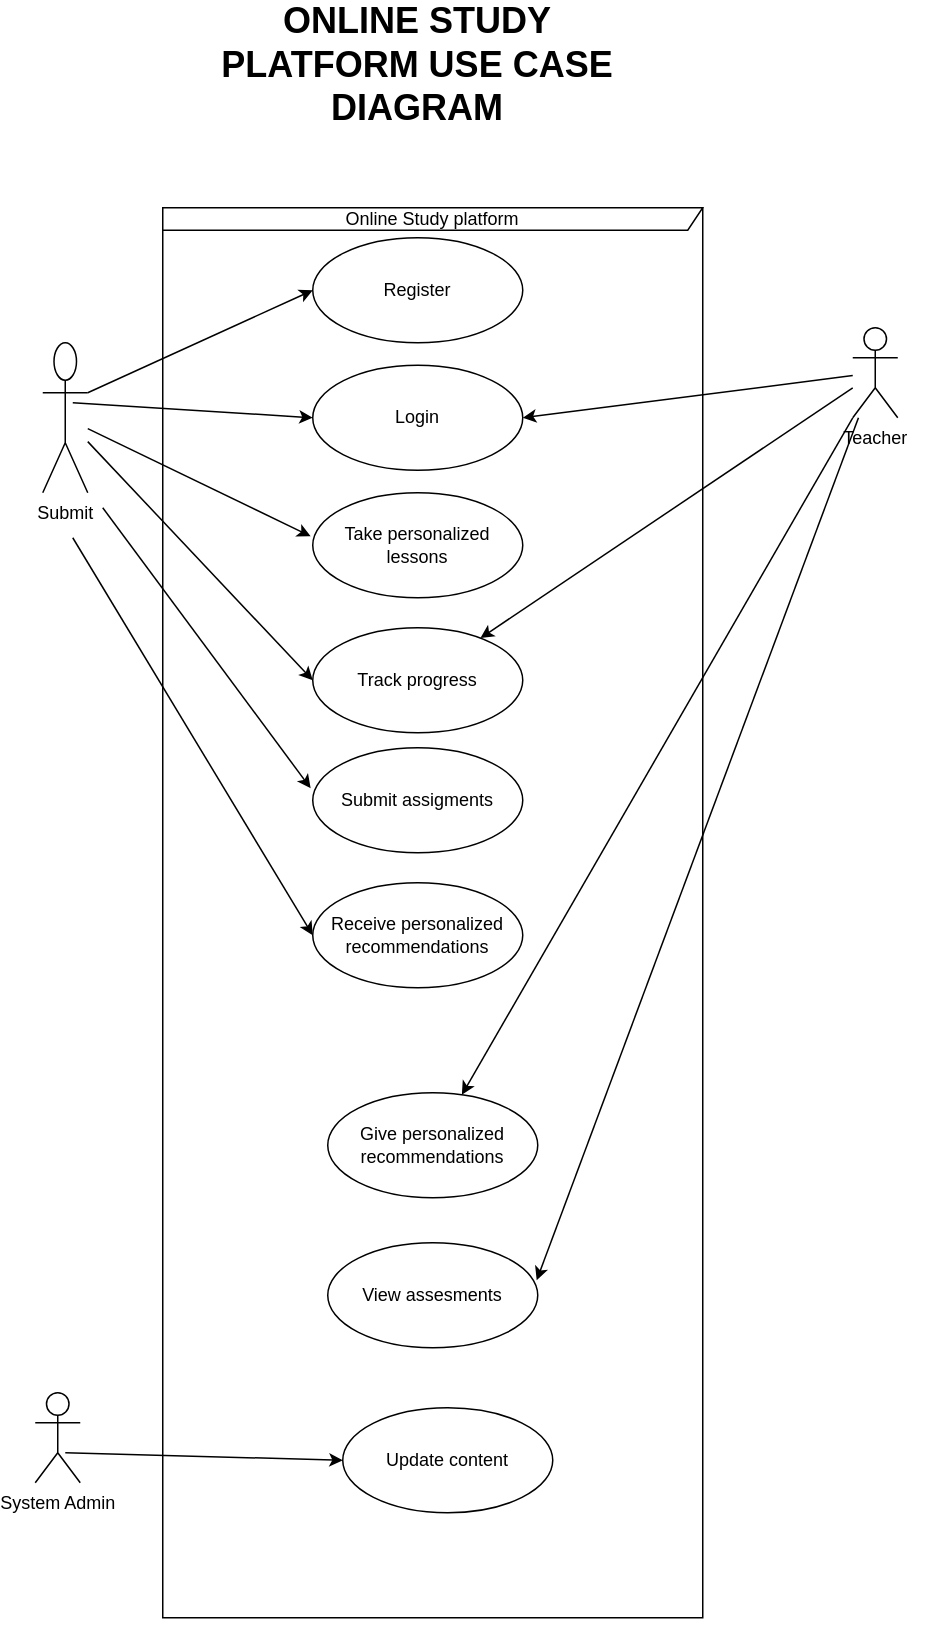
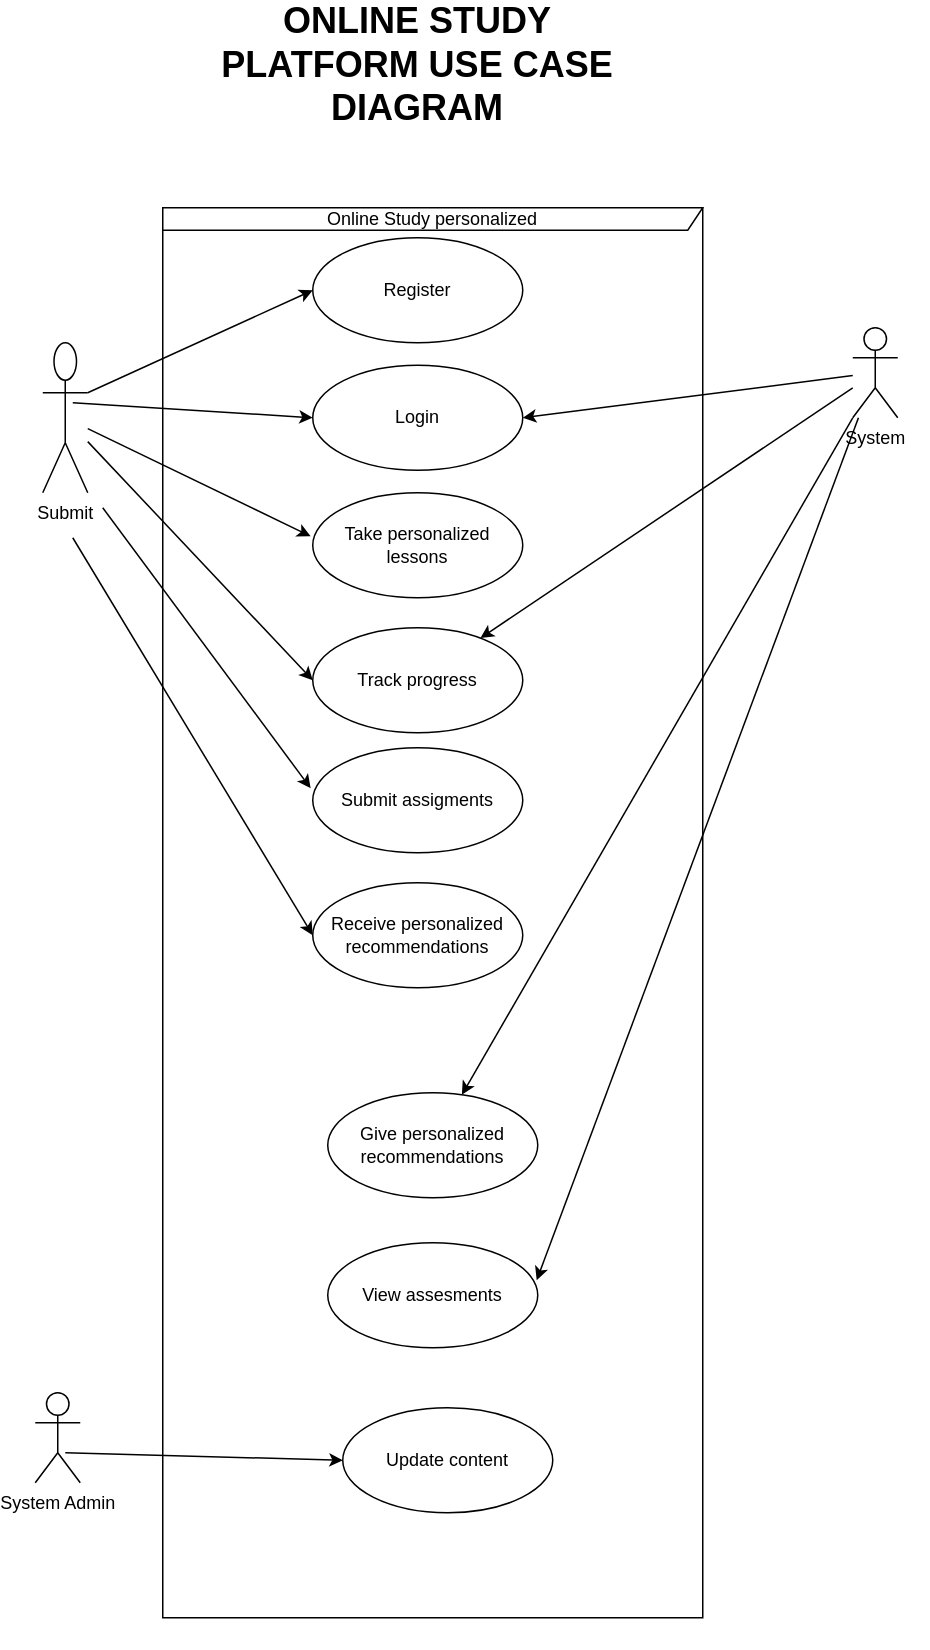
(433, 220) -> (433, 220)
(876, 439) -> (876, 439)
